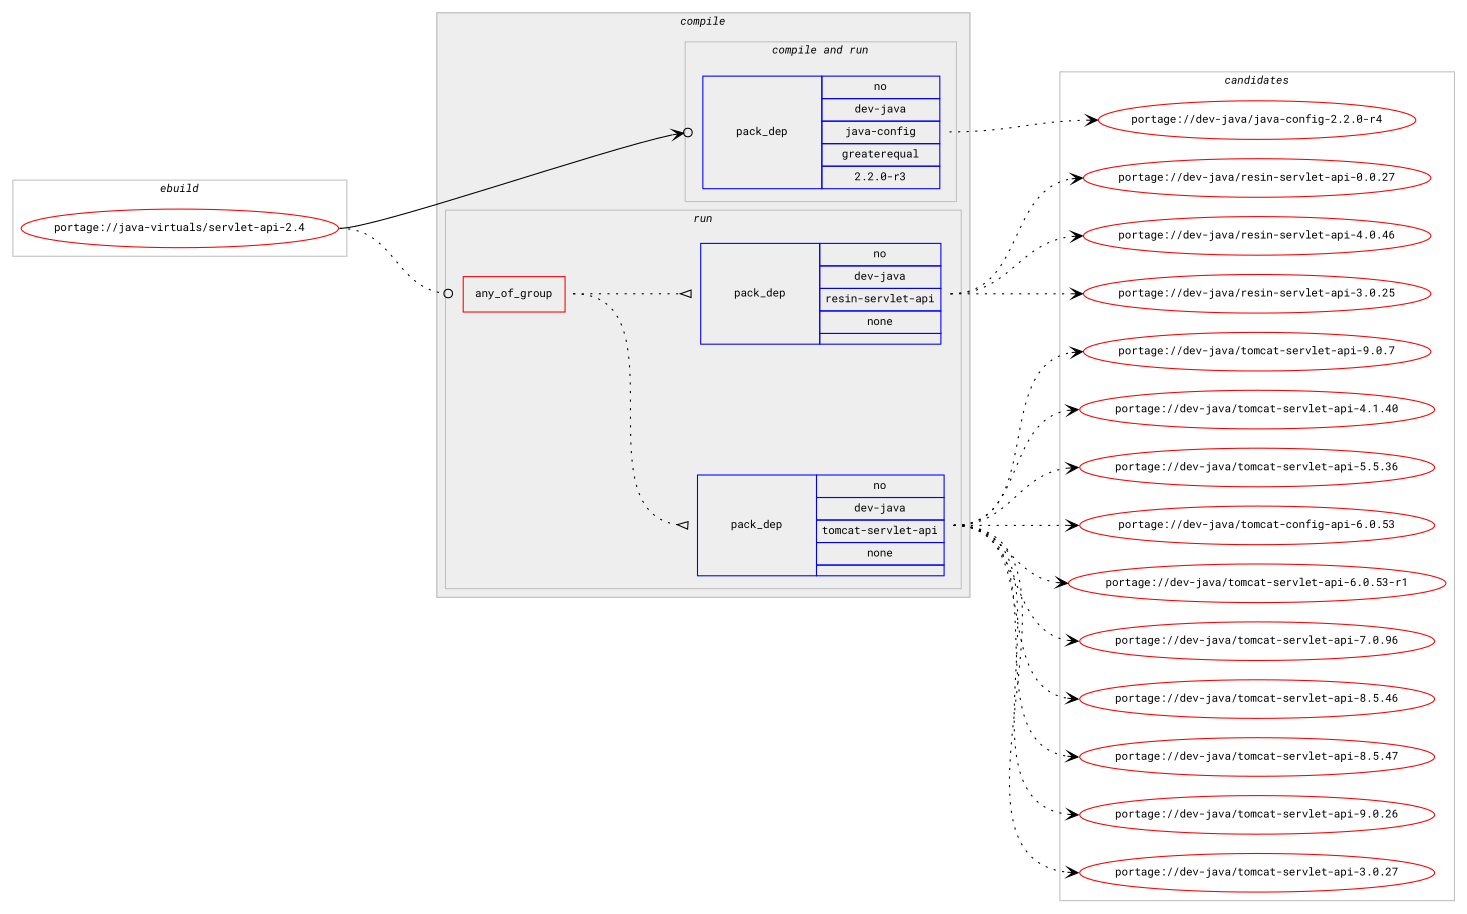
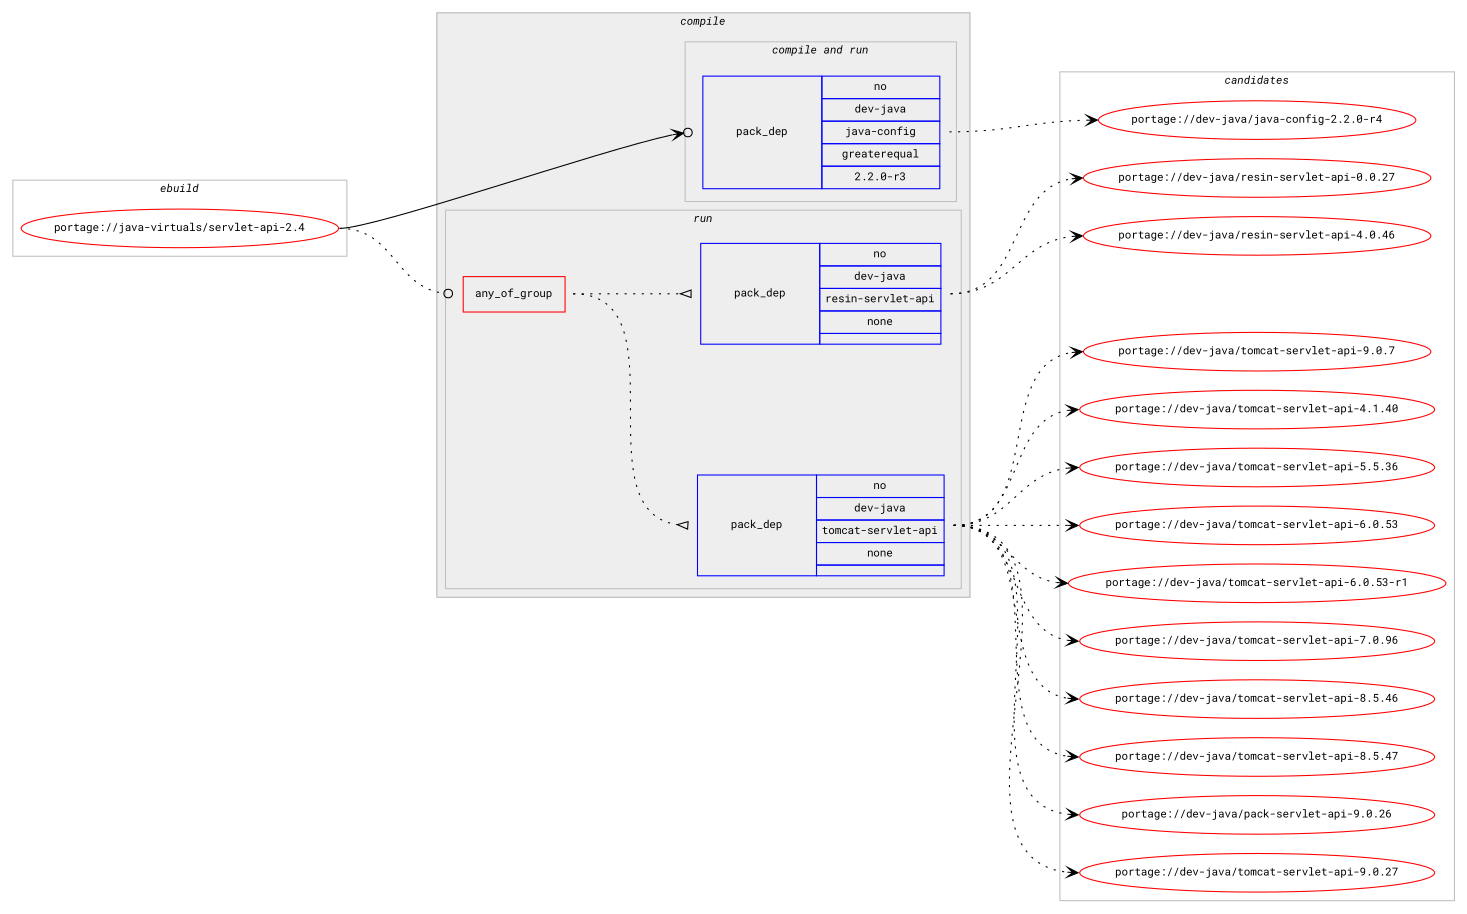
(1257, 294) -> none
(1257, 525) -> (1257, 525)
(1257, 815) -> (1257, 815)
(1257, 873) -> (1257, 873)
